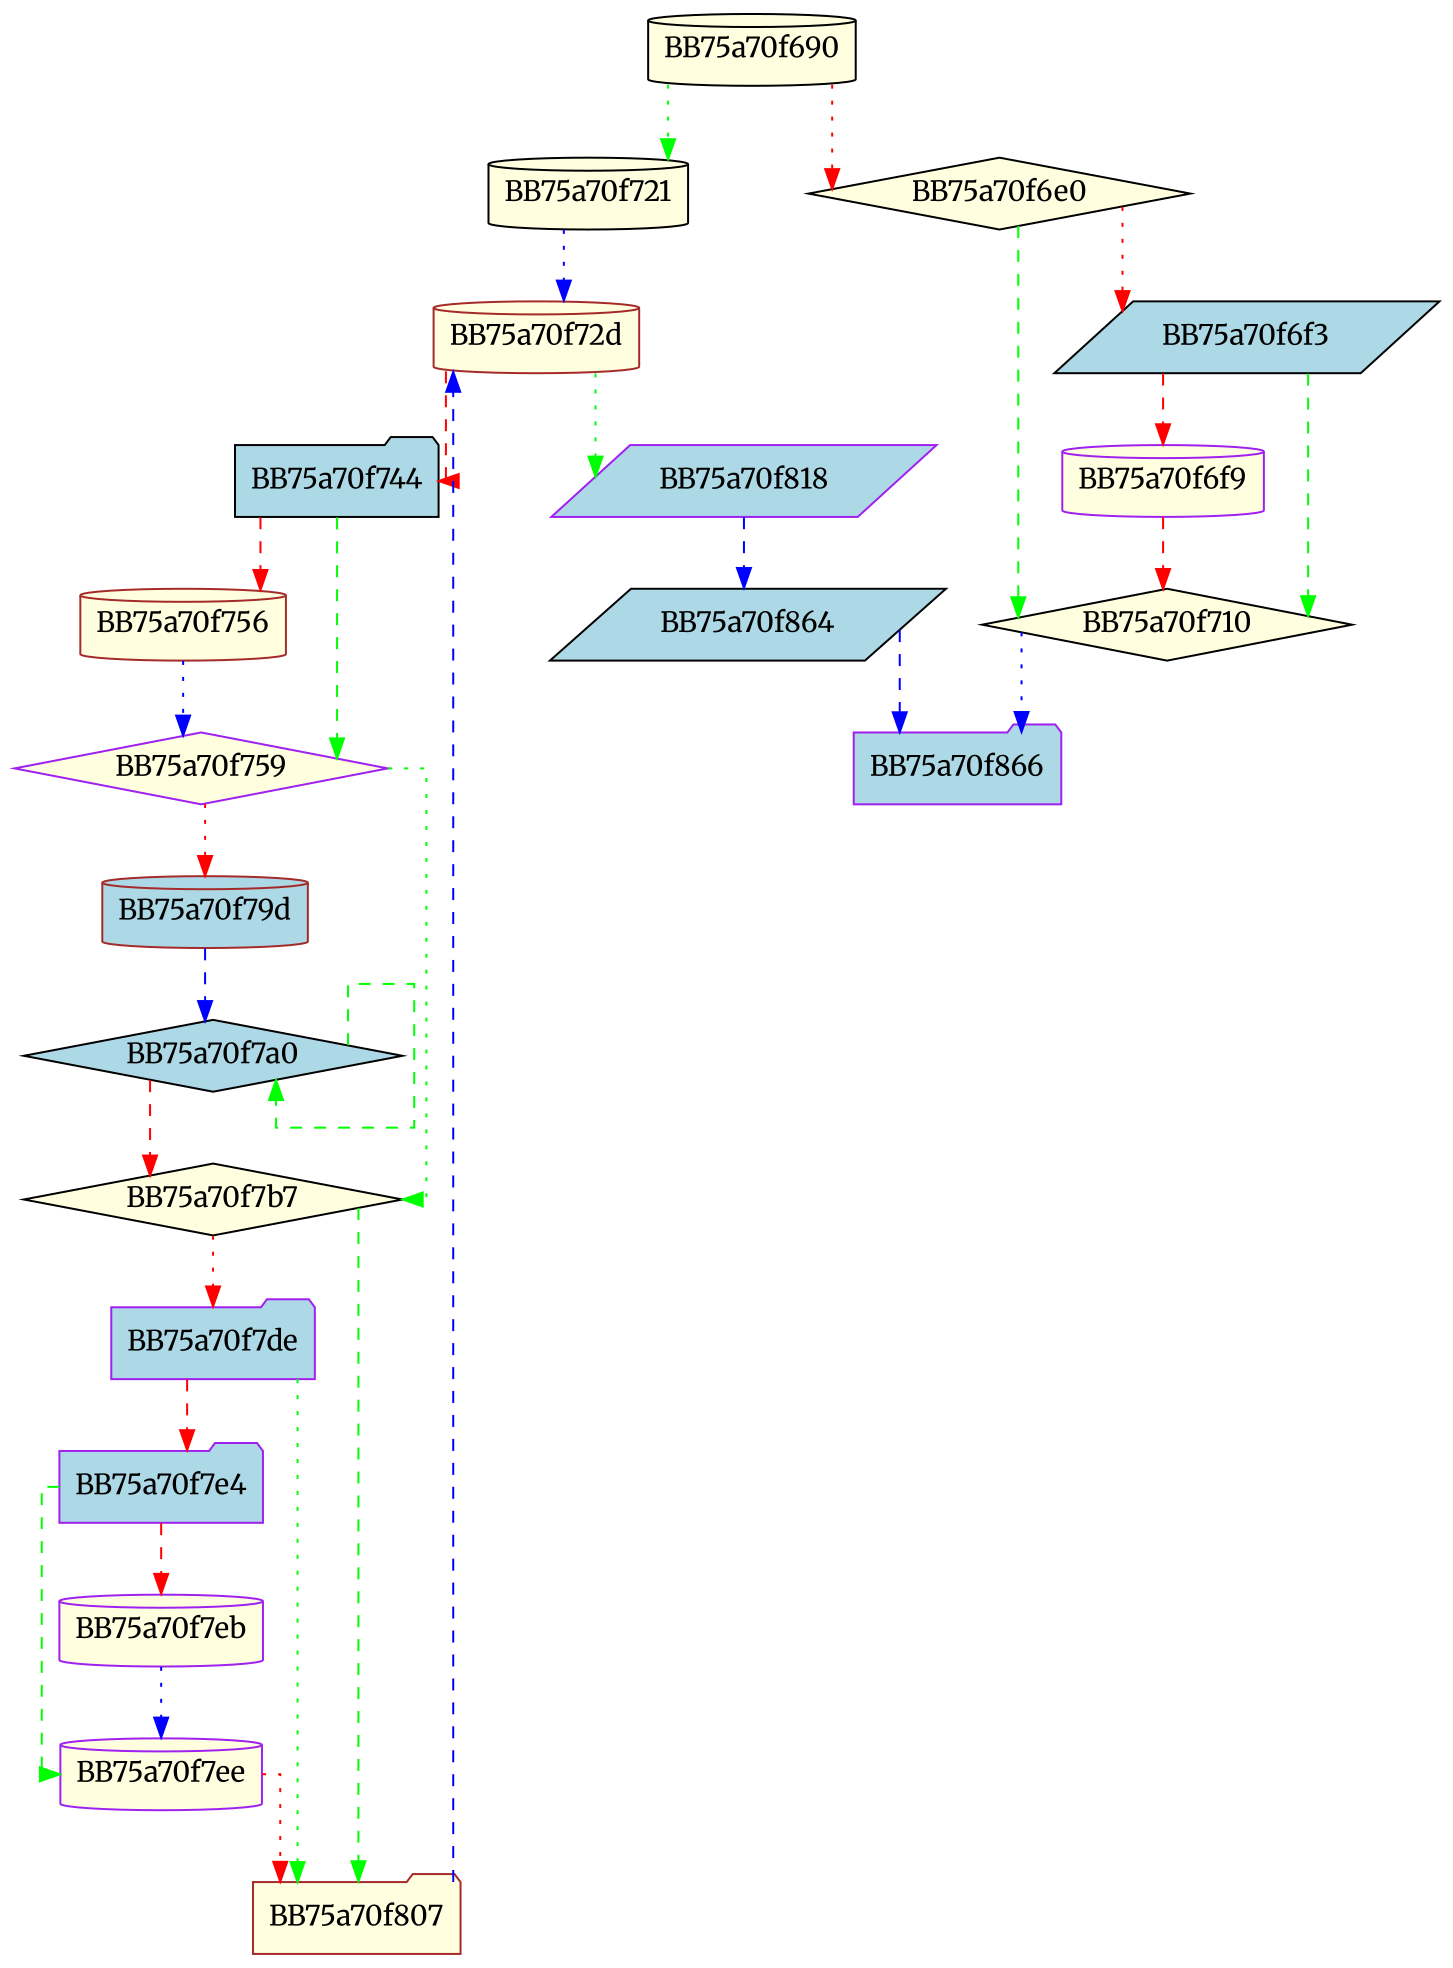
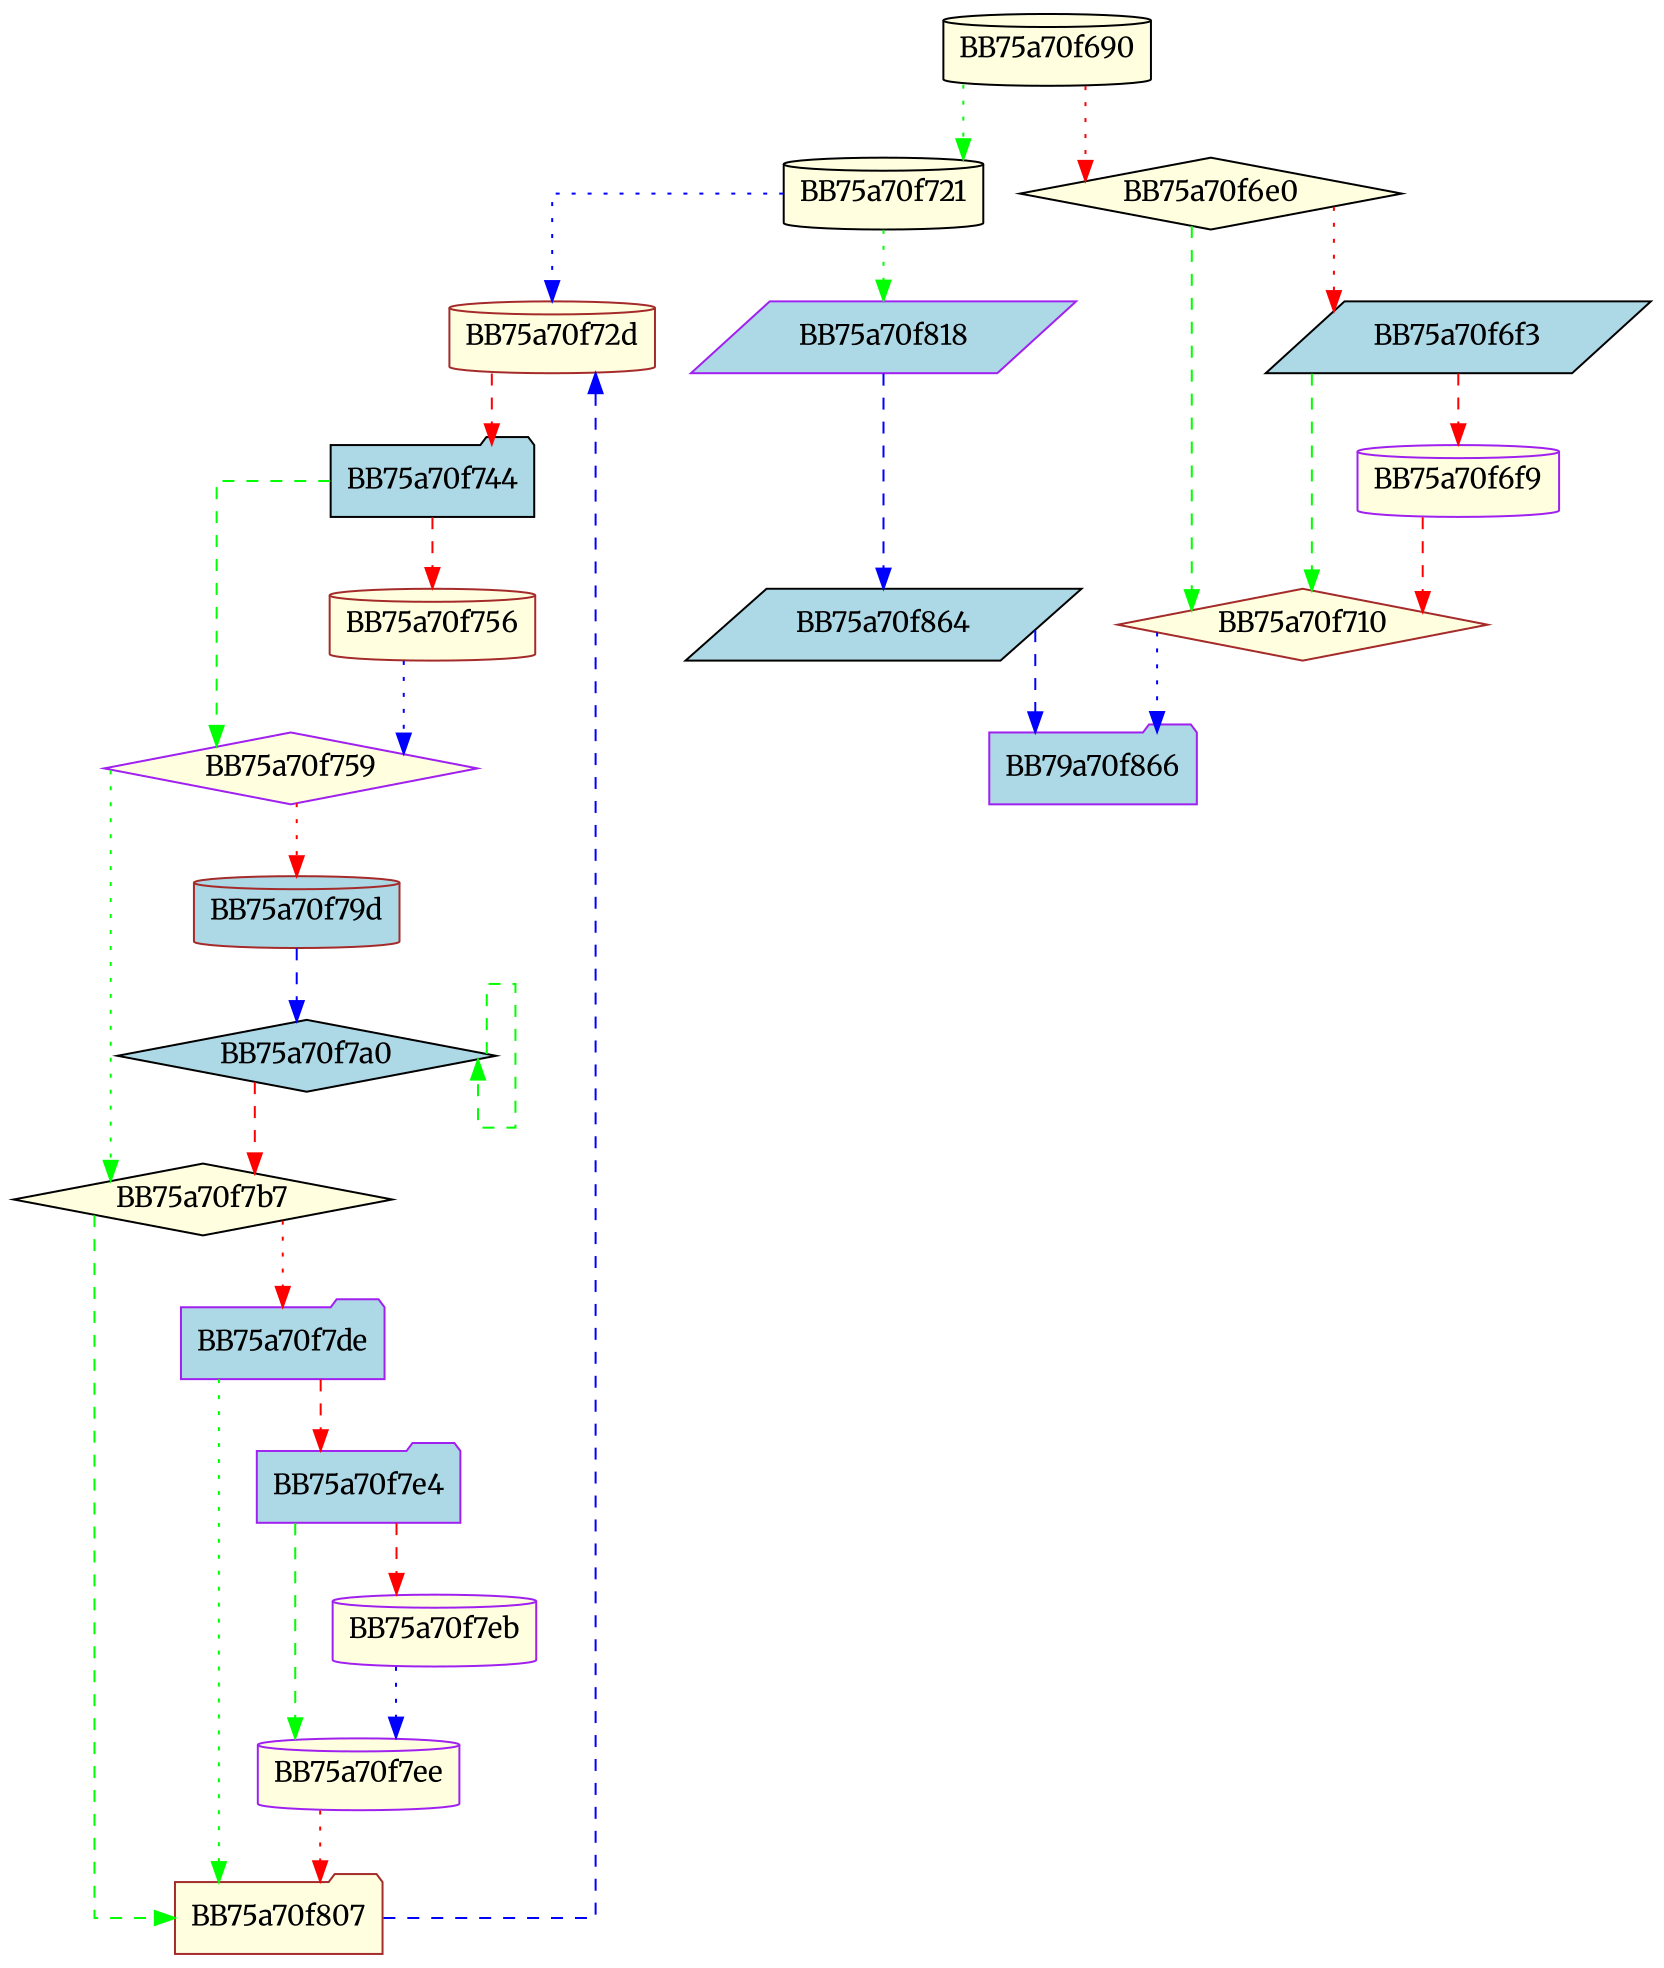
(596, 415) -> (883, 255)
(1167, 625) -> (1303, 625)
(958, 768) -> (1093, 768)
